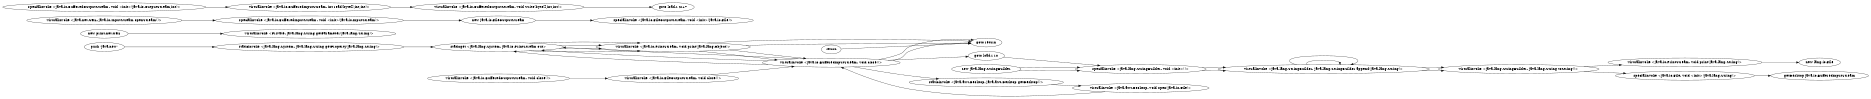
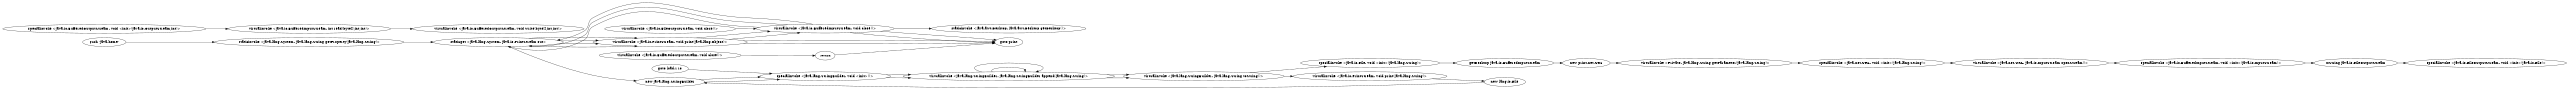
(673, 7) -> none
(498, 20) -> (2356, 63)
(986, 43) -> (1009, 42)
(104, 47) -> (104, 42)
(927, 58) -> none
none -> (1557, 63)
none -> (1873, 63)
none -> (570, 69)
(587, 78) -> (777, 56)
none -> (1095, 88)
(1141, 88) -> none
